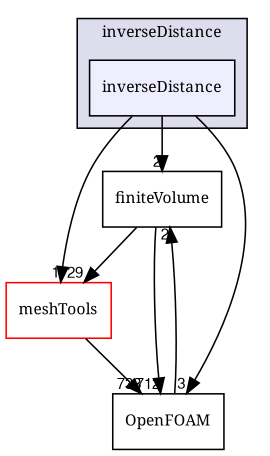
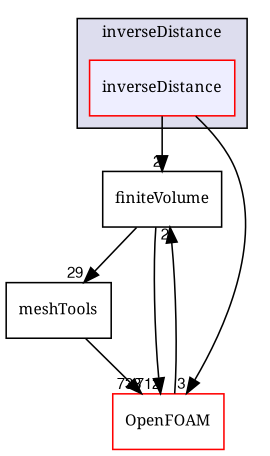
(162, 88) -> (162, 88)
(83, 185) -> none
(59, 310) -> (59, 310)
(168, 422) -> (168, 422)
